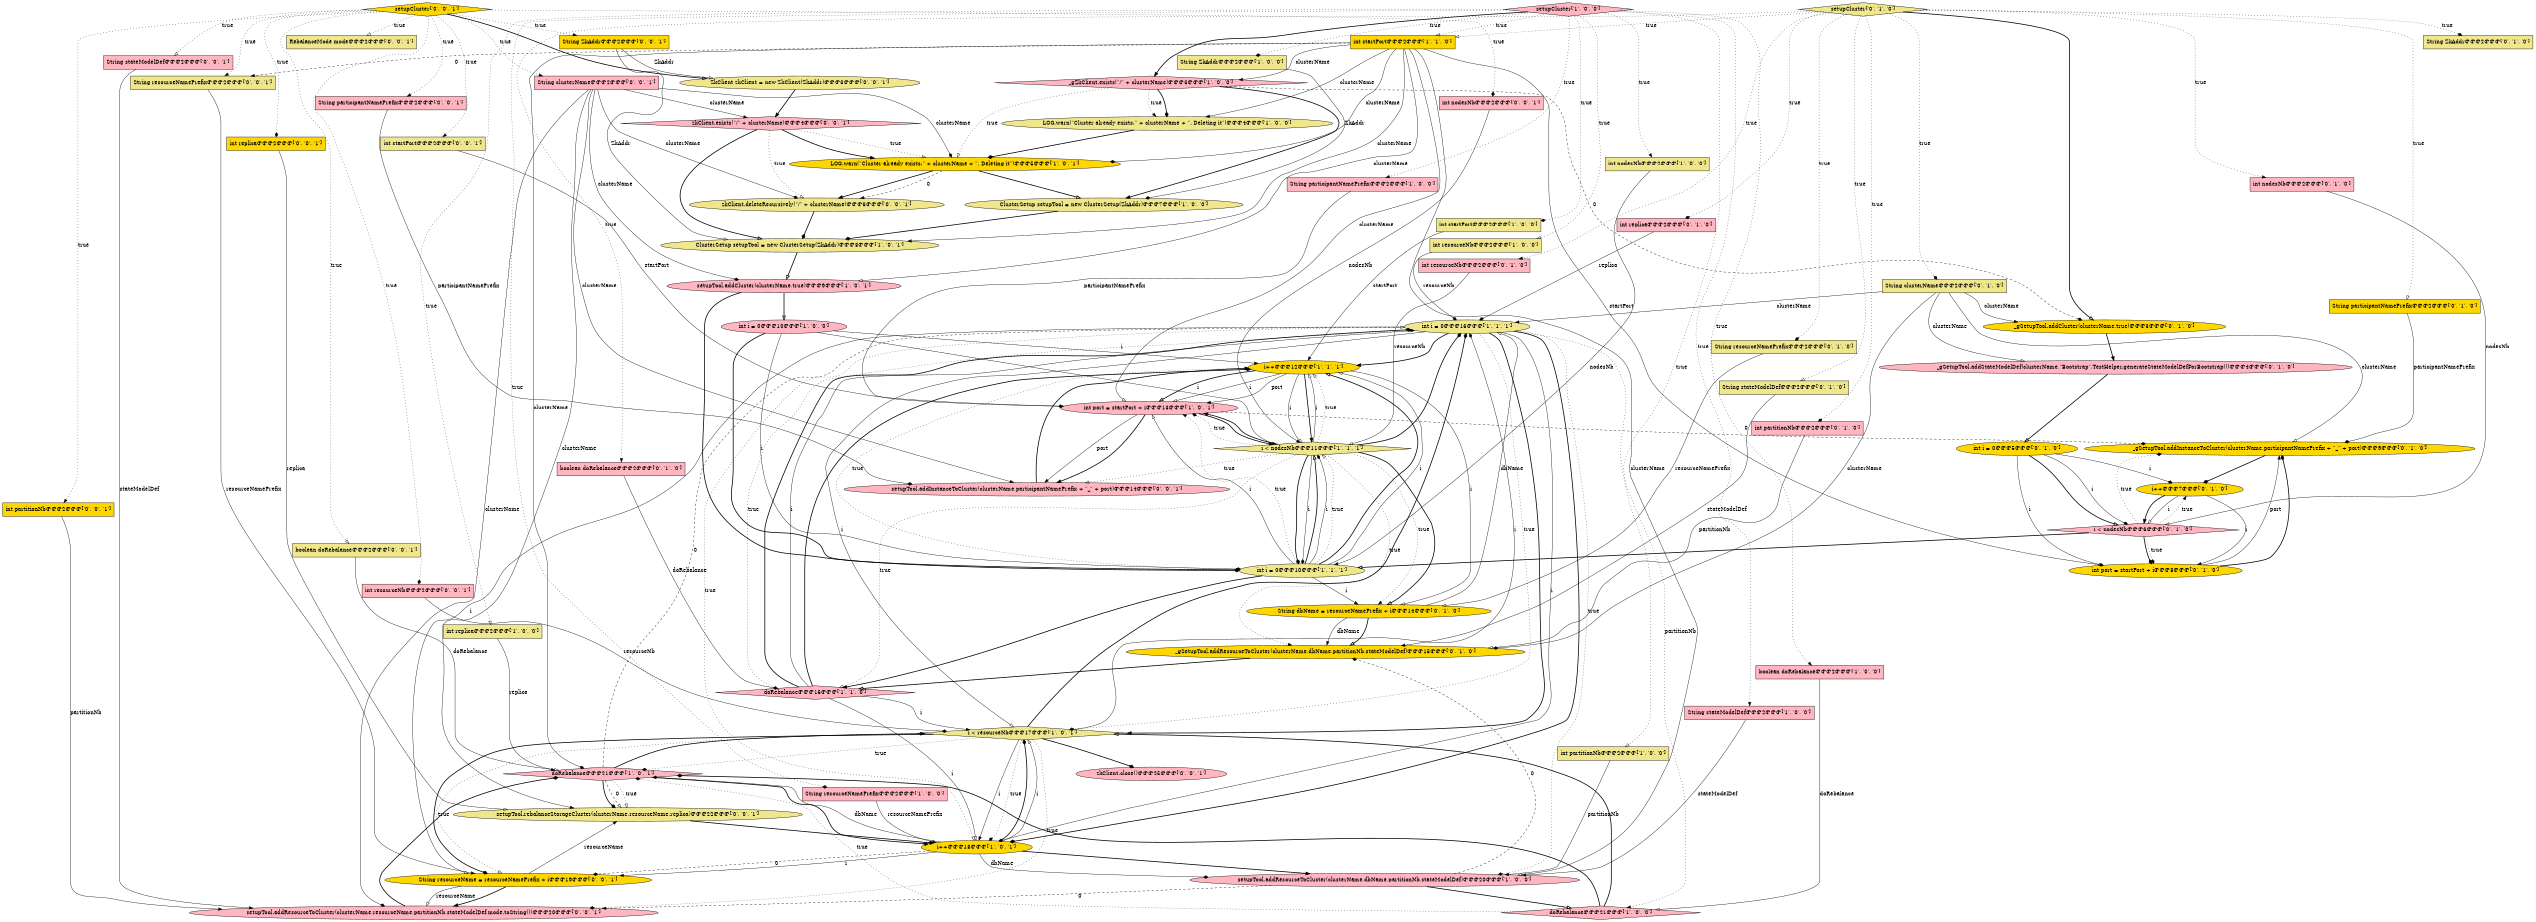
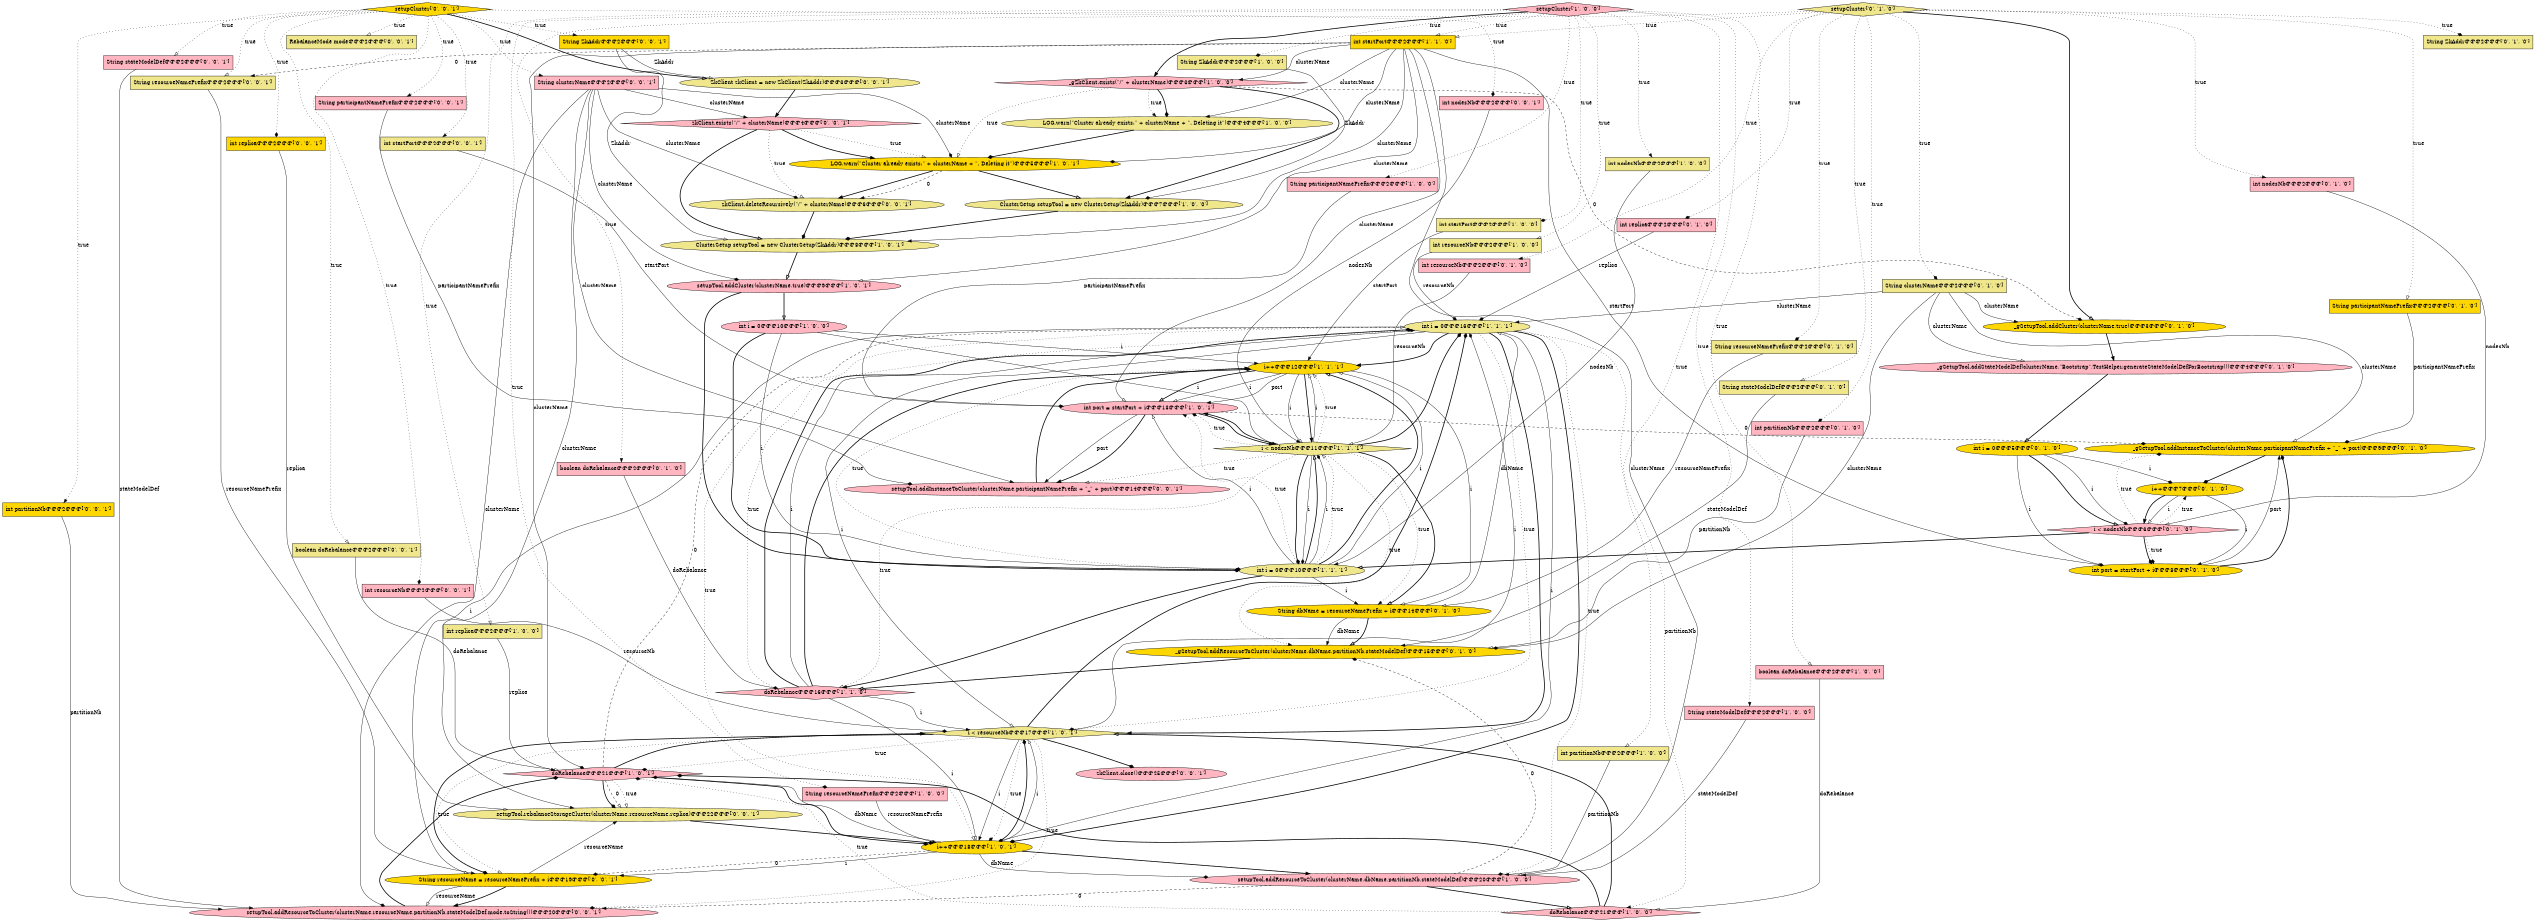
(264, 20) -> (264, 20)
(1728, 293) -> (1728, 293)
